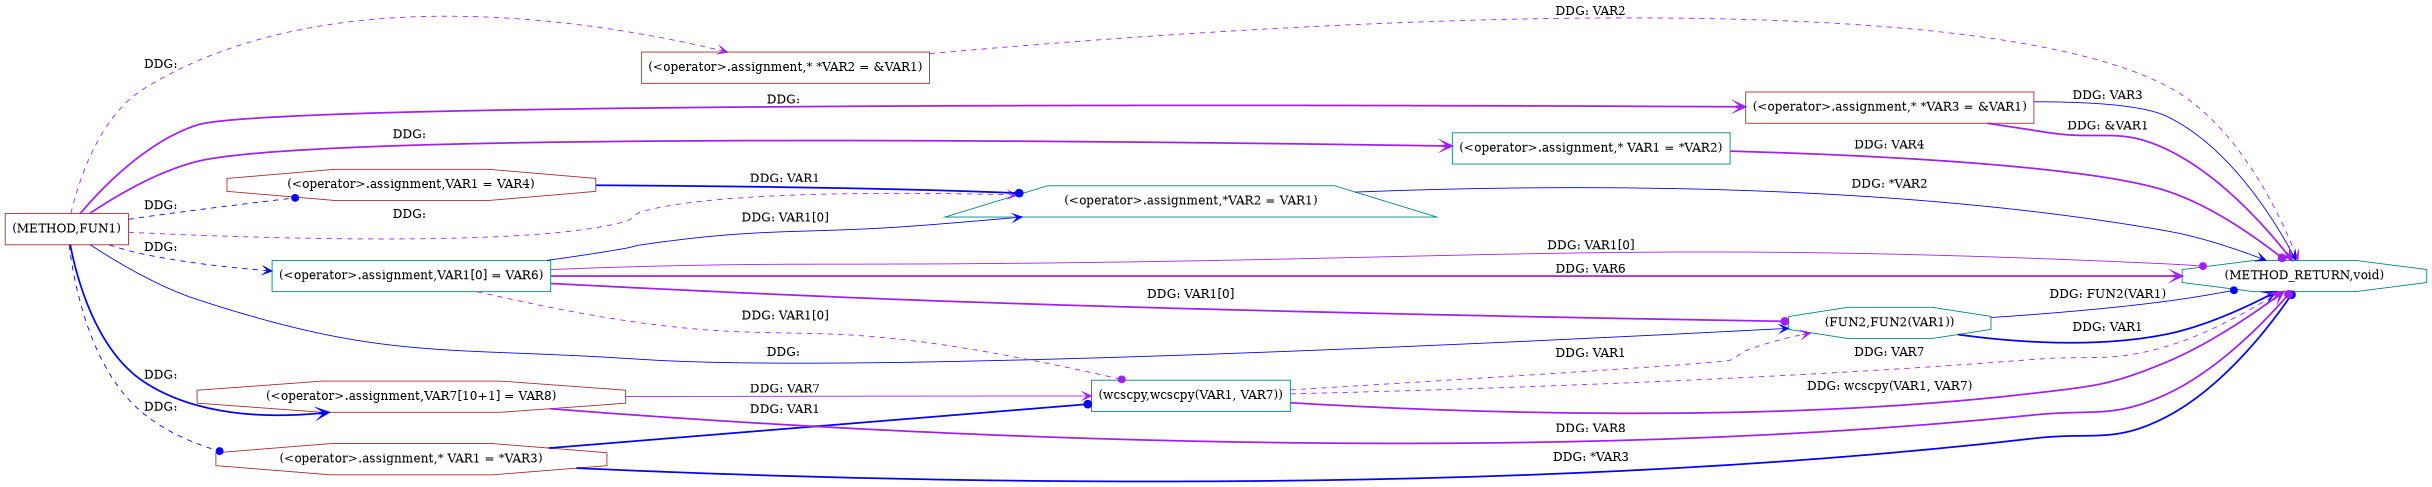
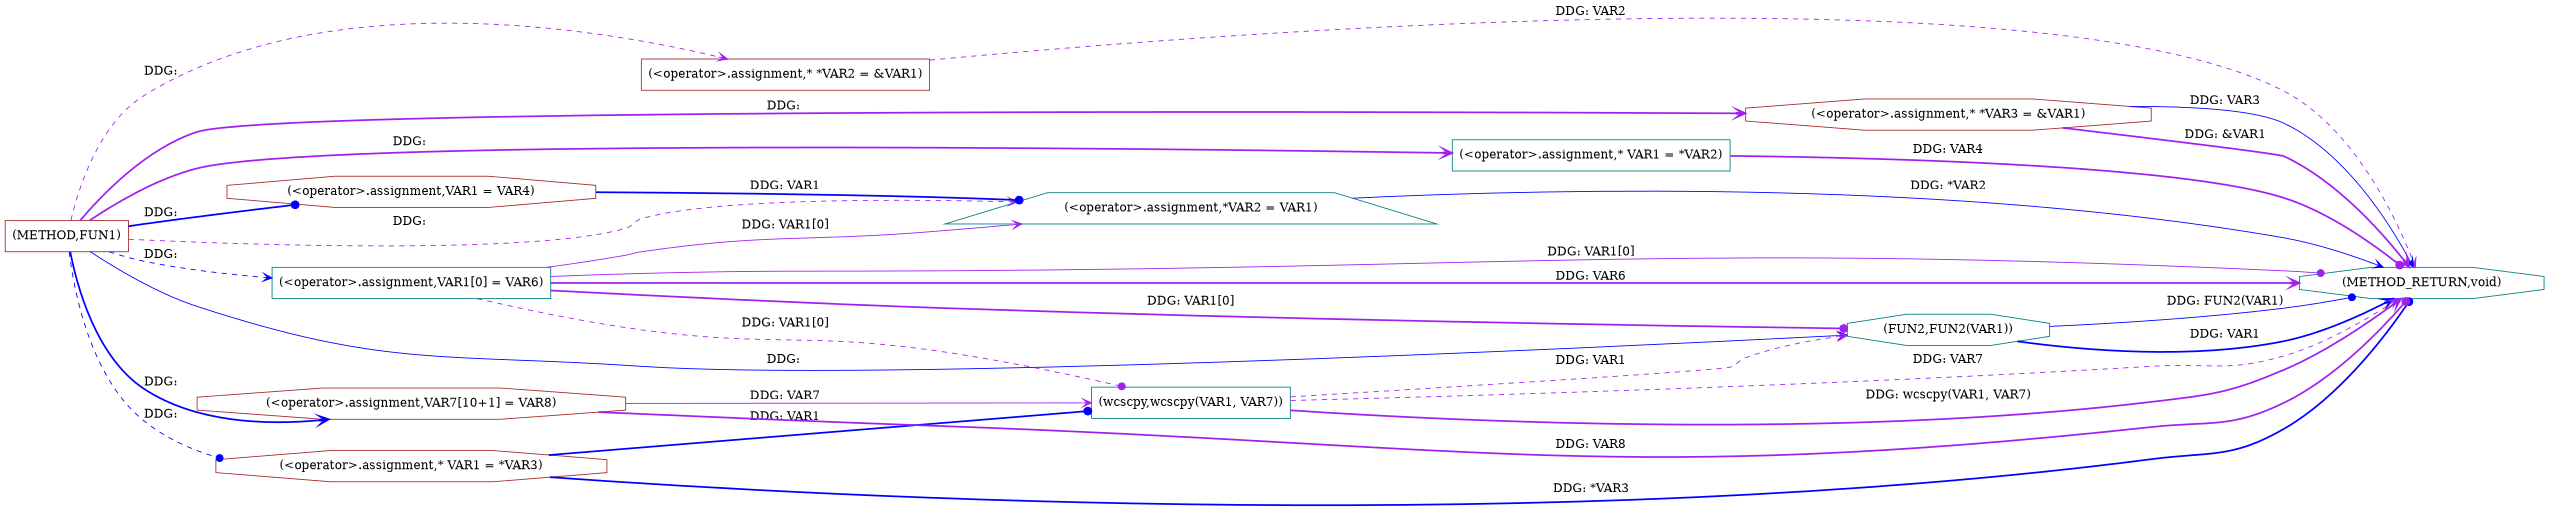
(1890, 108) -> (1948, 115)
(210, 208) -> (210, 215)
(779, 232) -> (779, 239)
